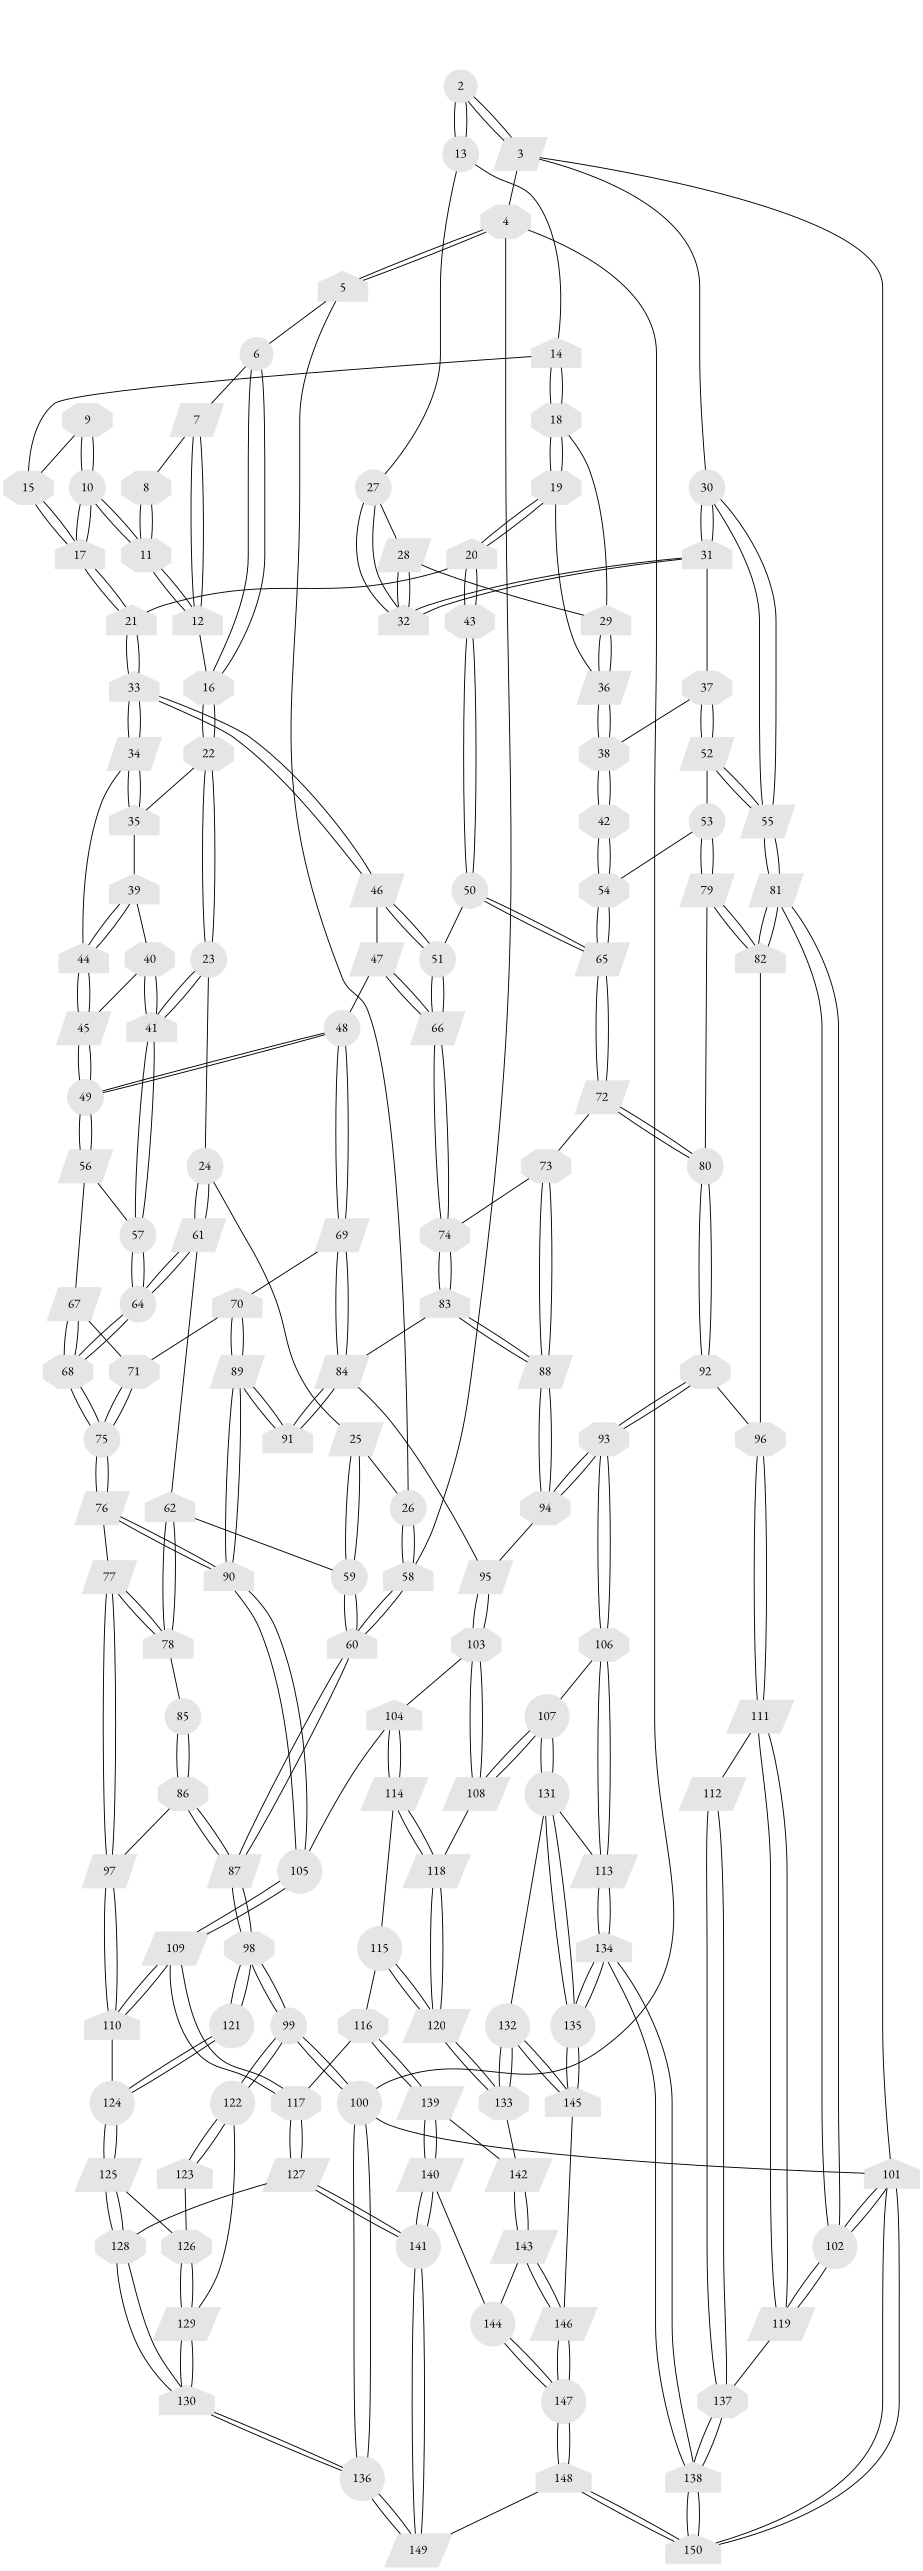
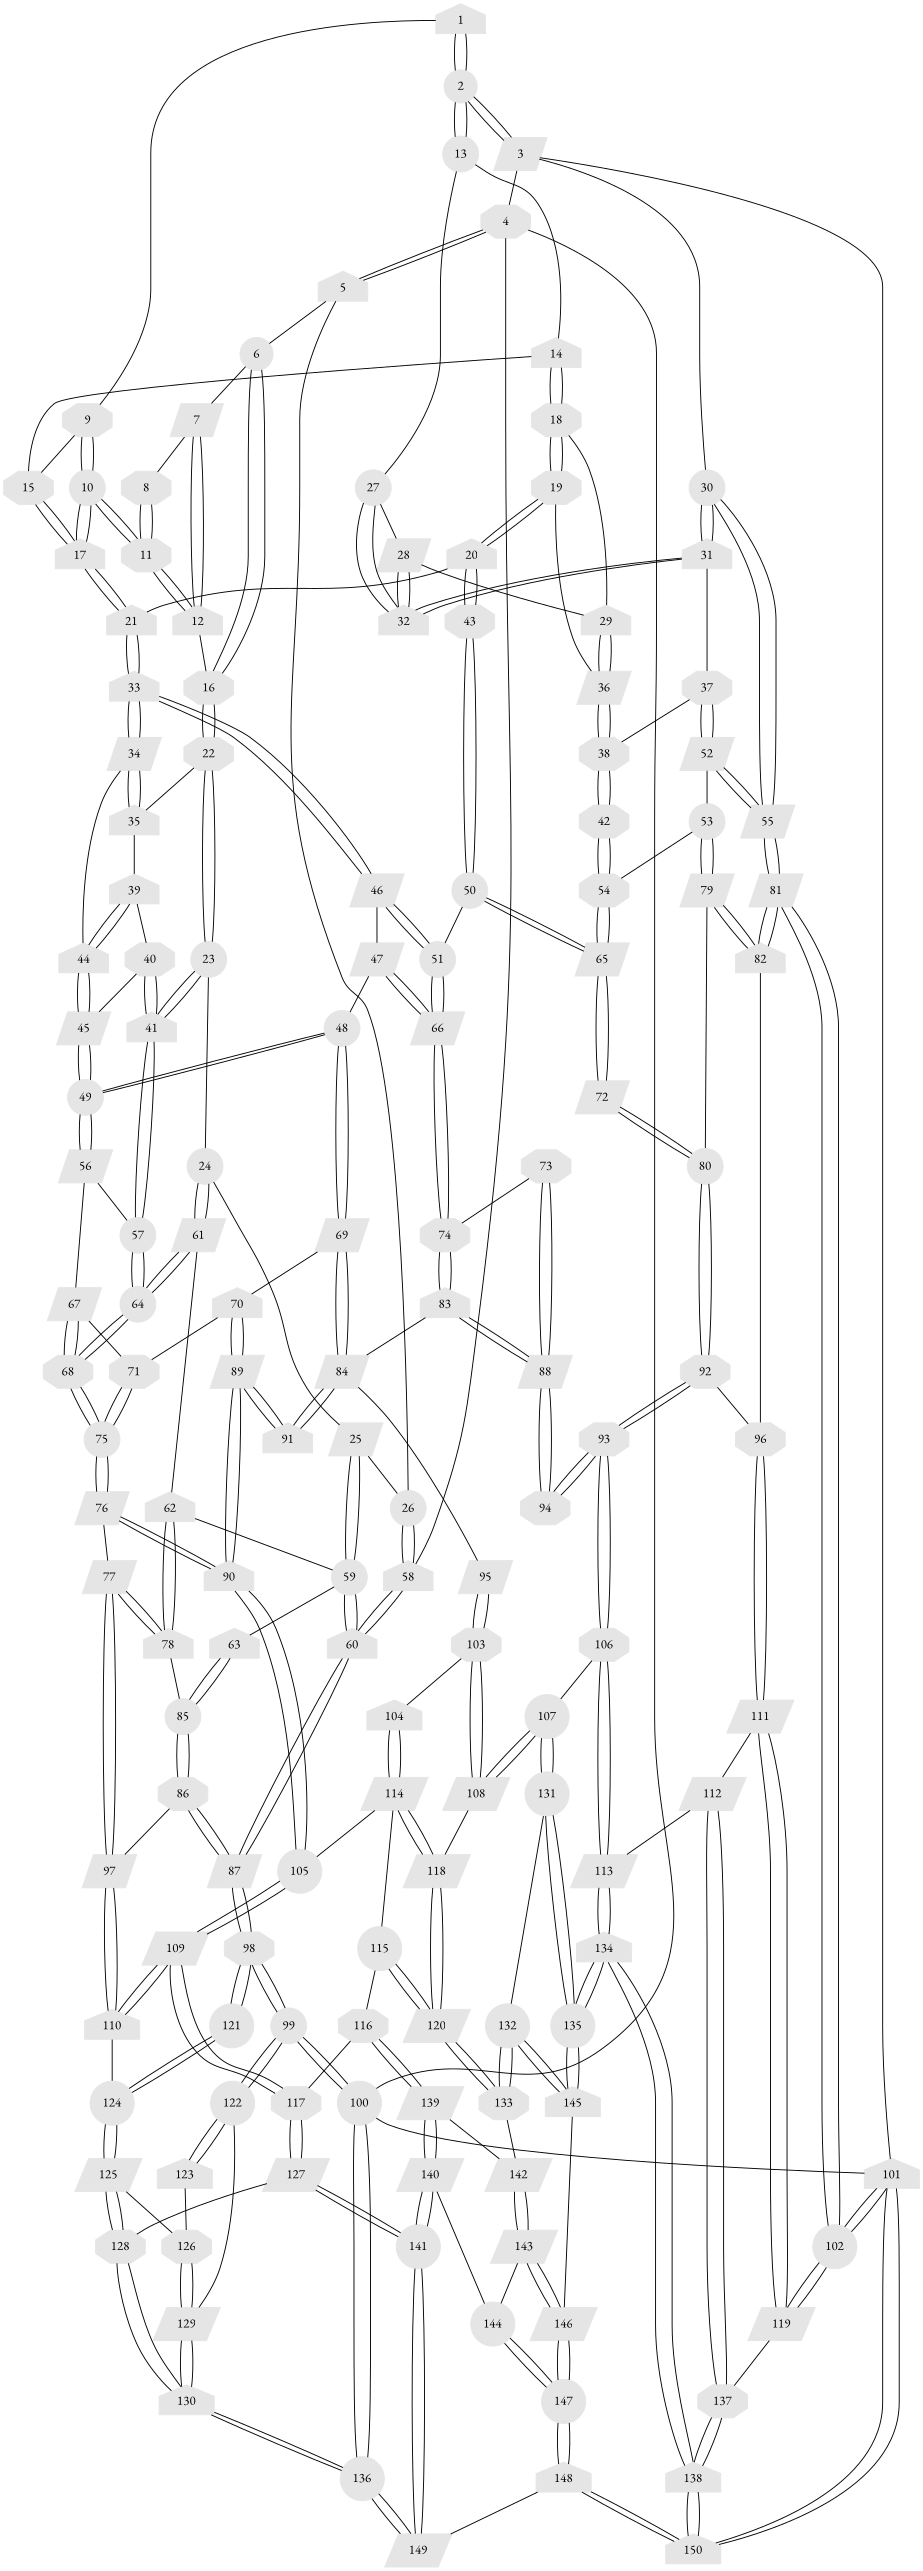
none -> (461, 20)
(574, 1132) -> none
(516, 1542) -> none
none -> (234, 1645)
(344, 1789) -> (346, 1834)
(576, 1833) -> (658, 1832)
